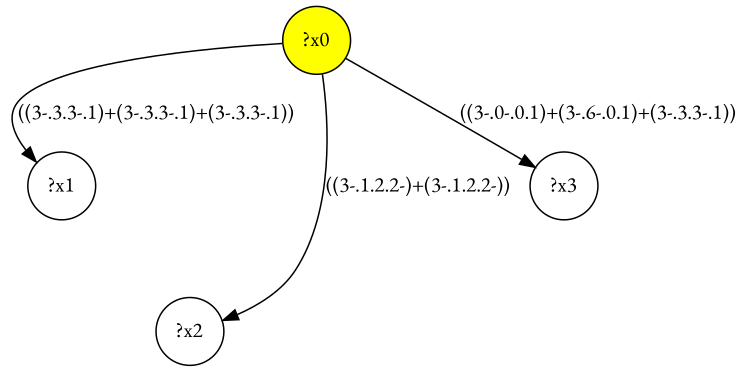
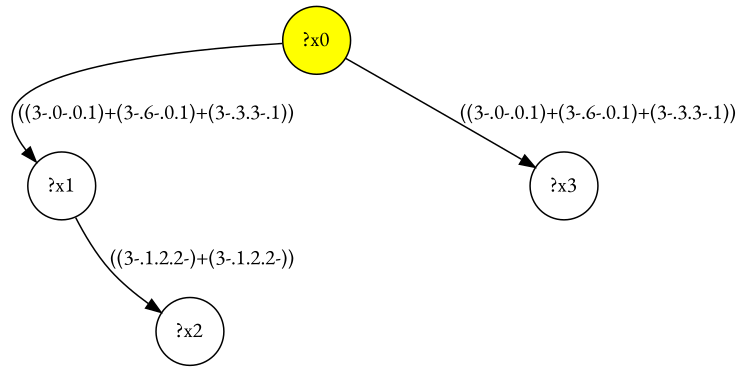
(157, 113) -> (157, 113)
(319, 211) -> (106, 265)
